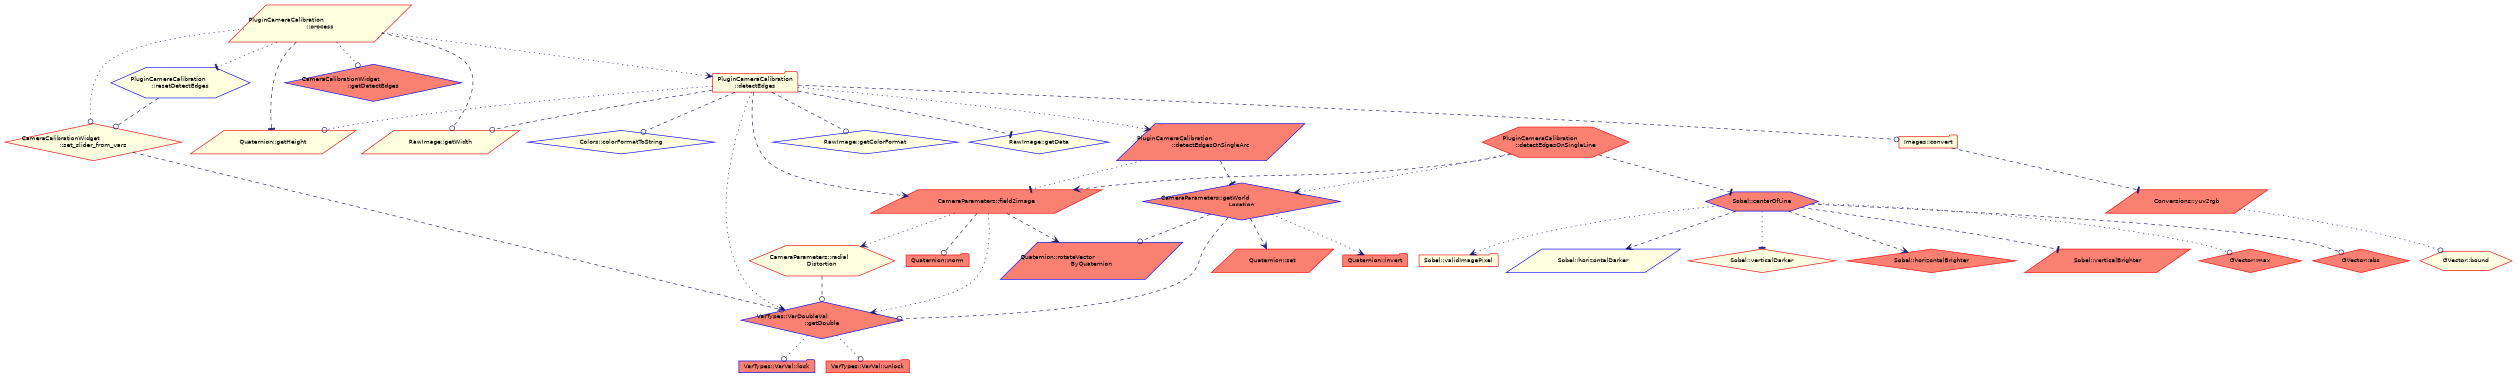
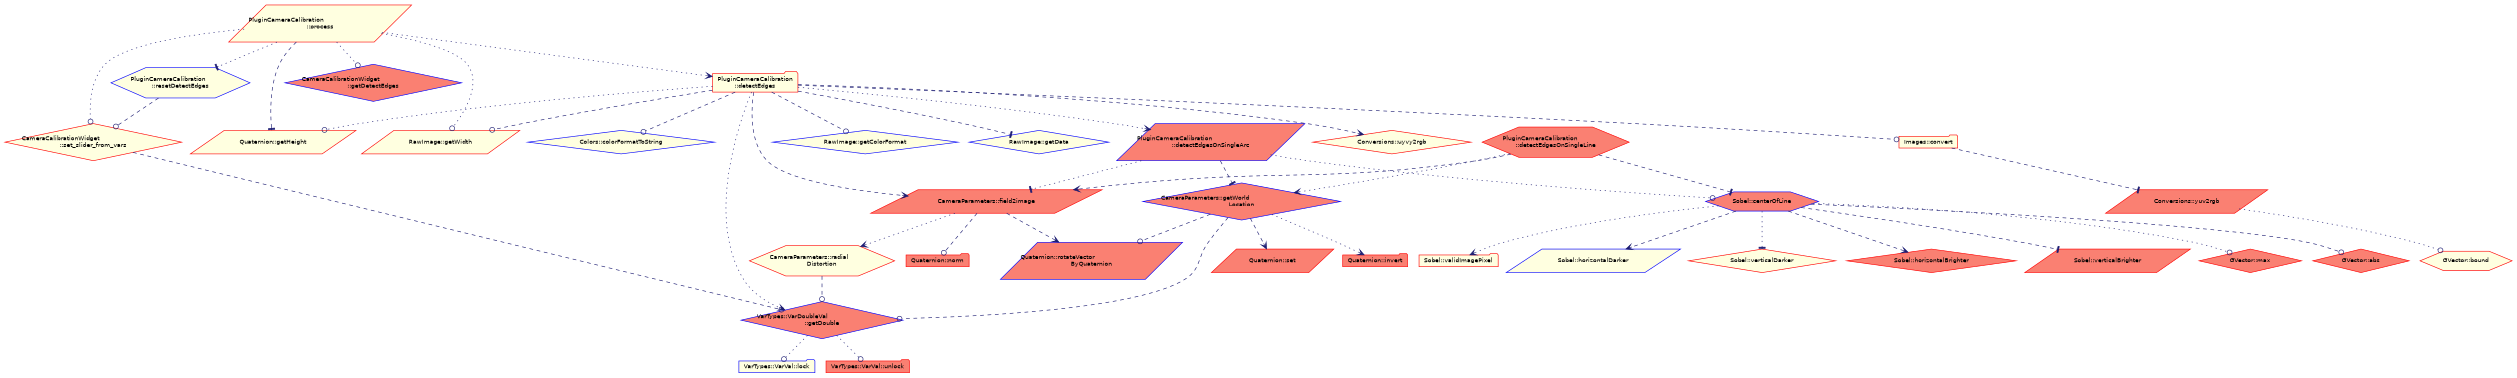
(458, 57) -> (458, 57)
none -> (1392, 142)
none -> (1490, 181)
(960, 289) -> none
(777, 367) -> (777, 367)
